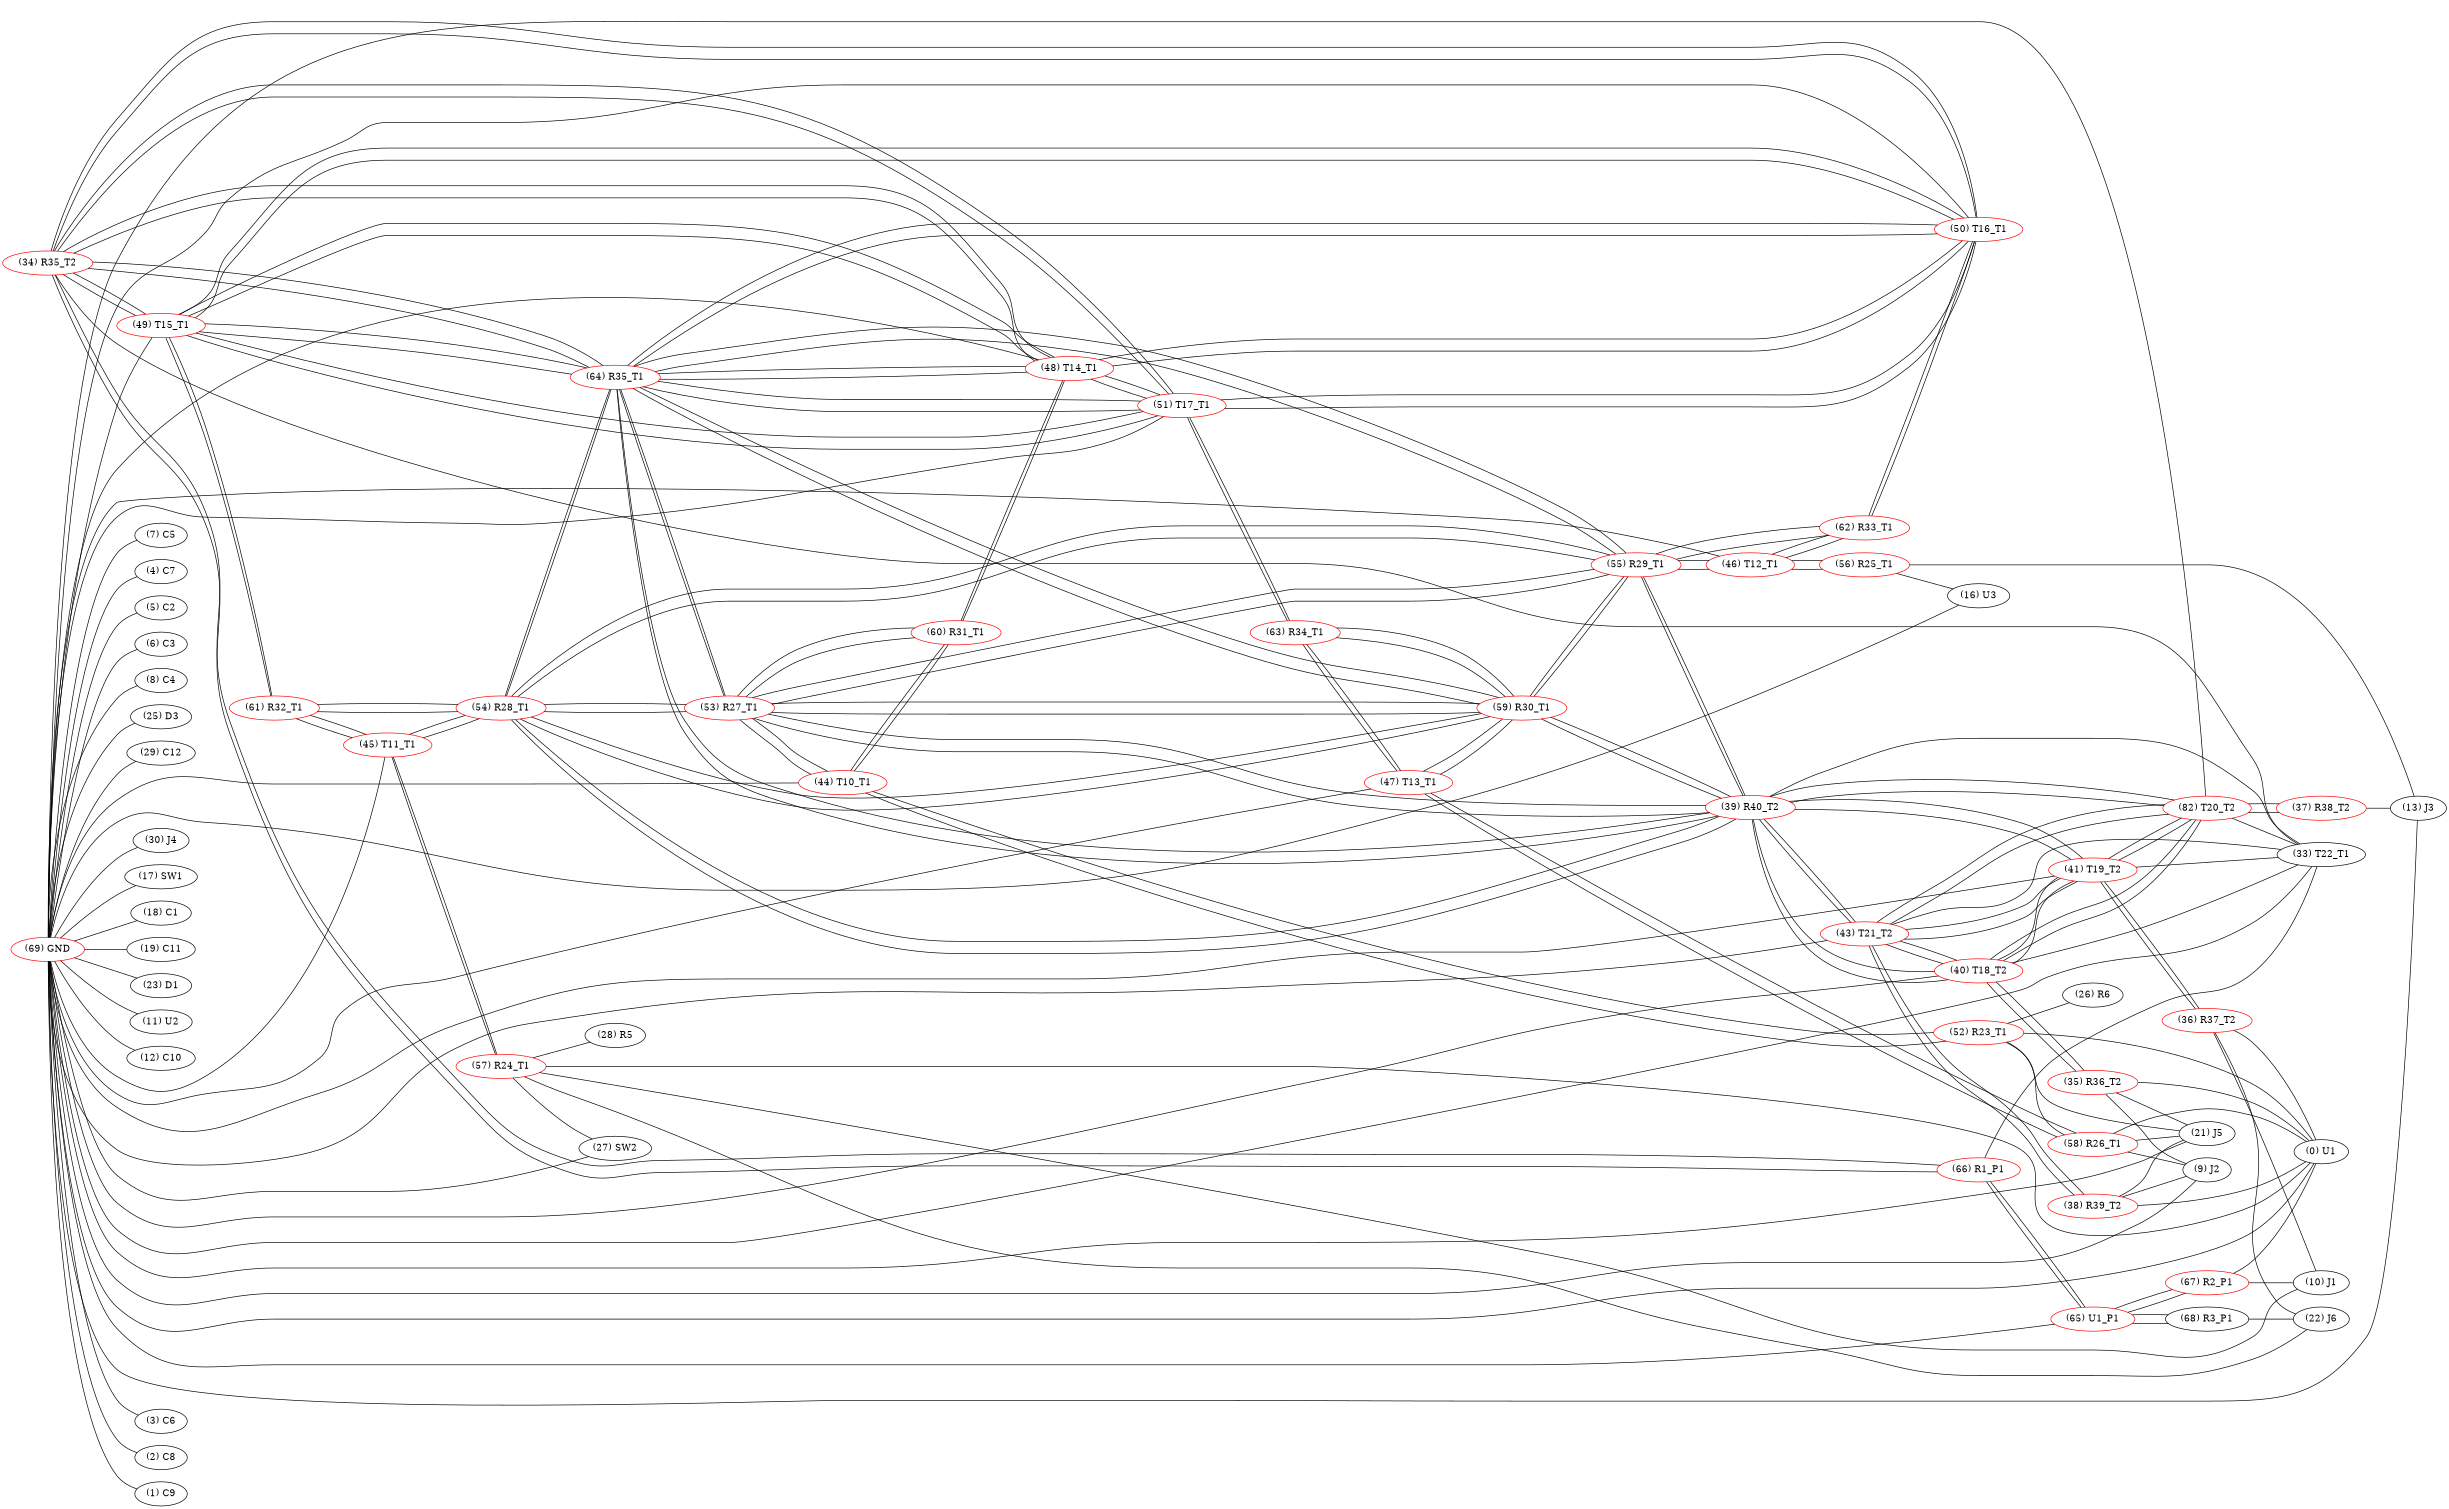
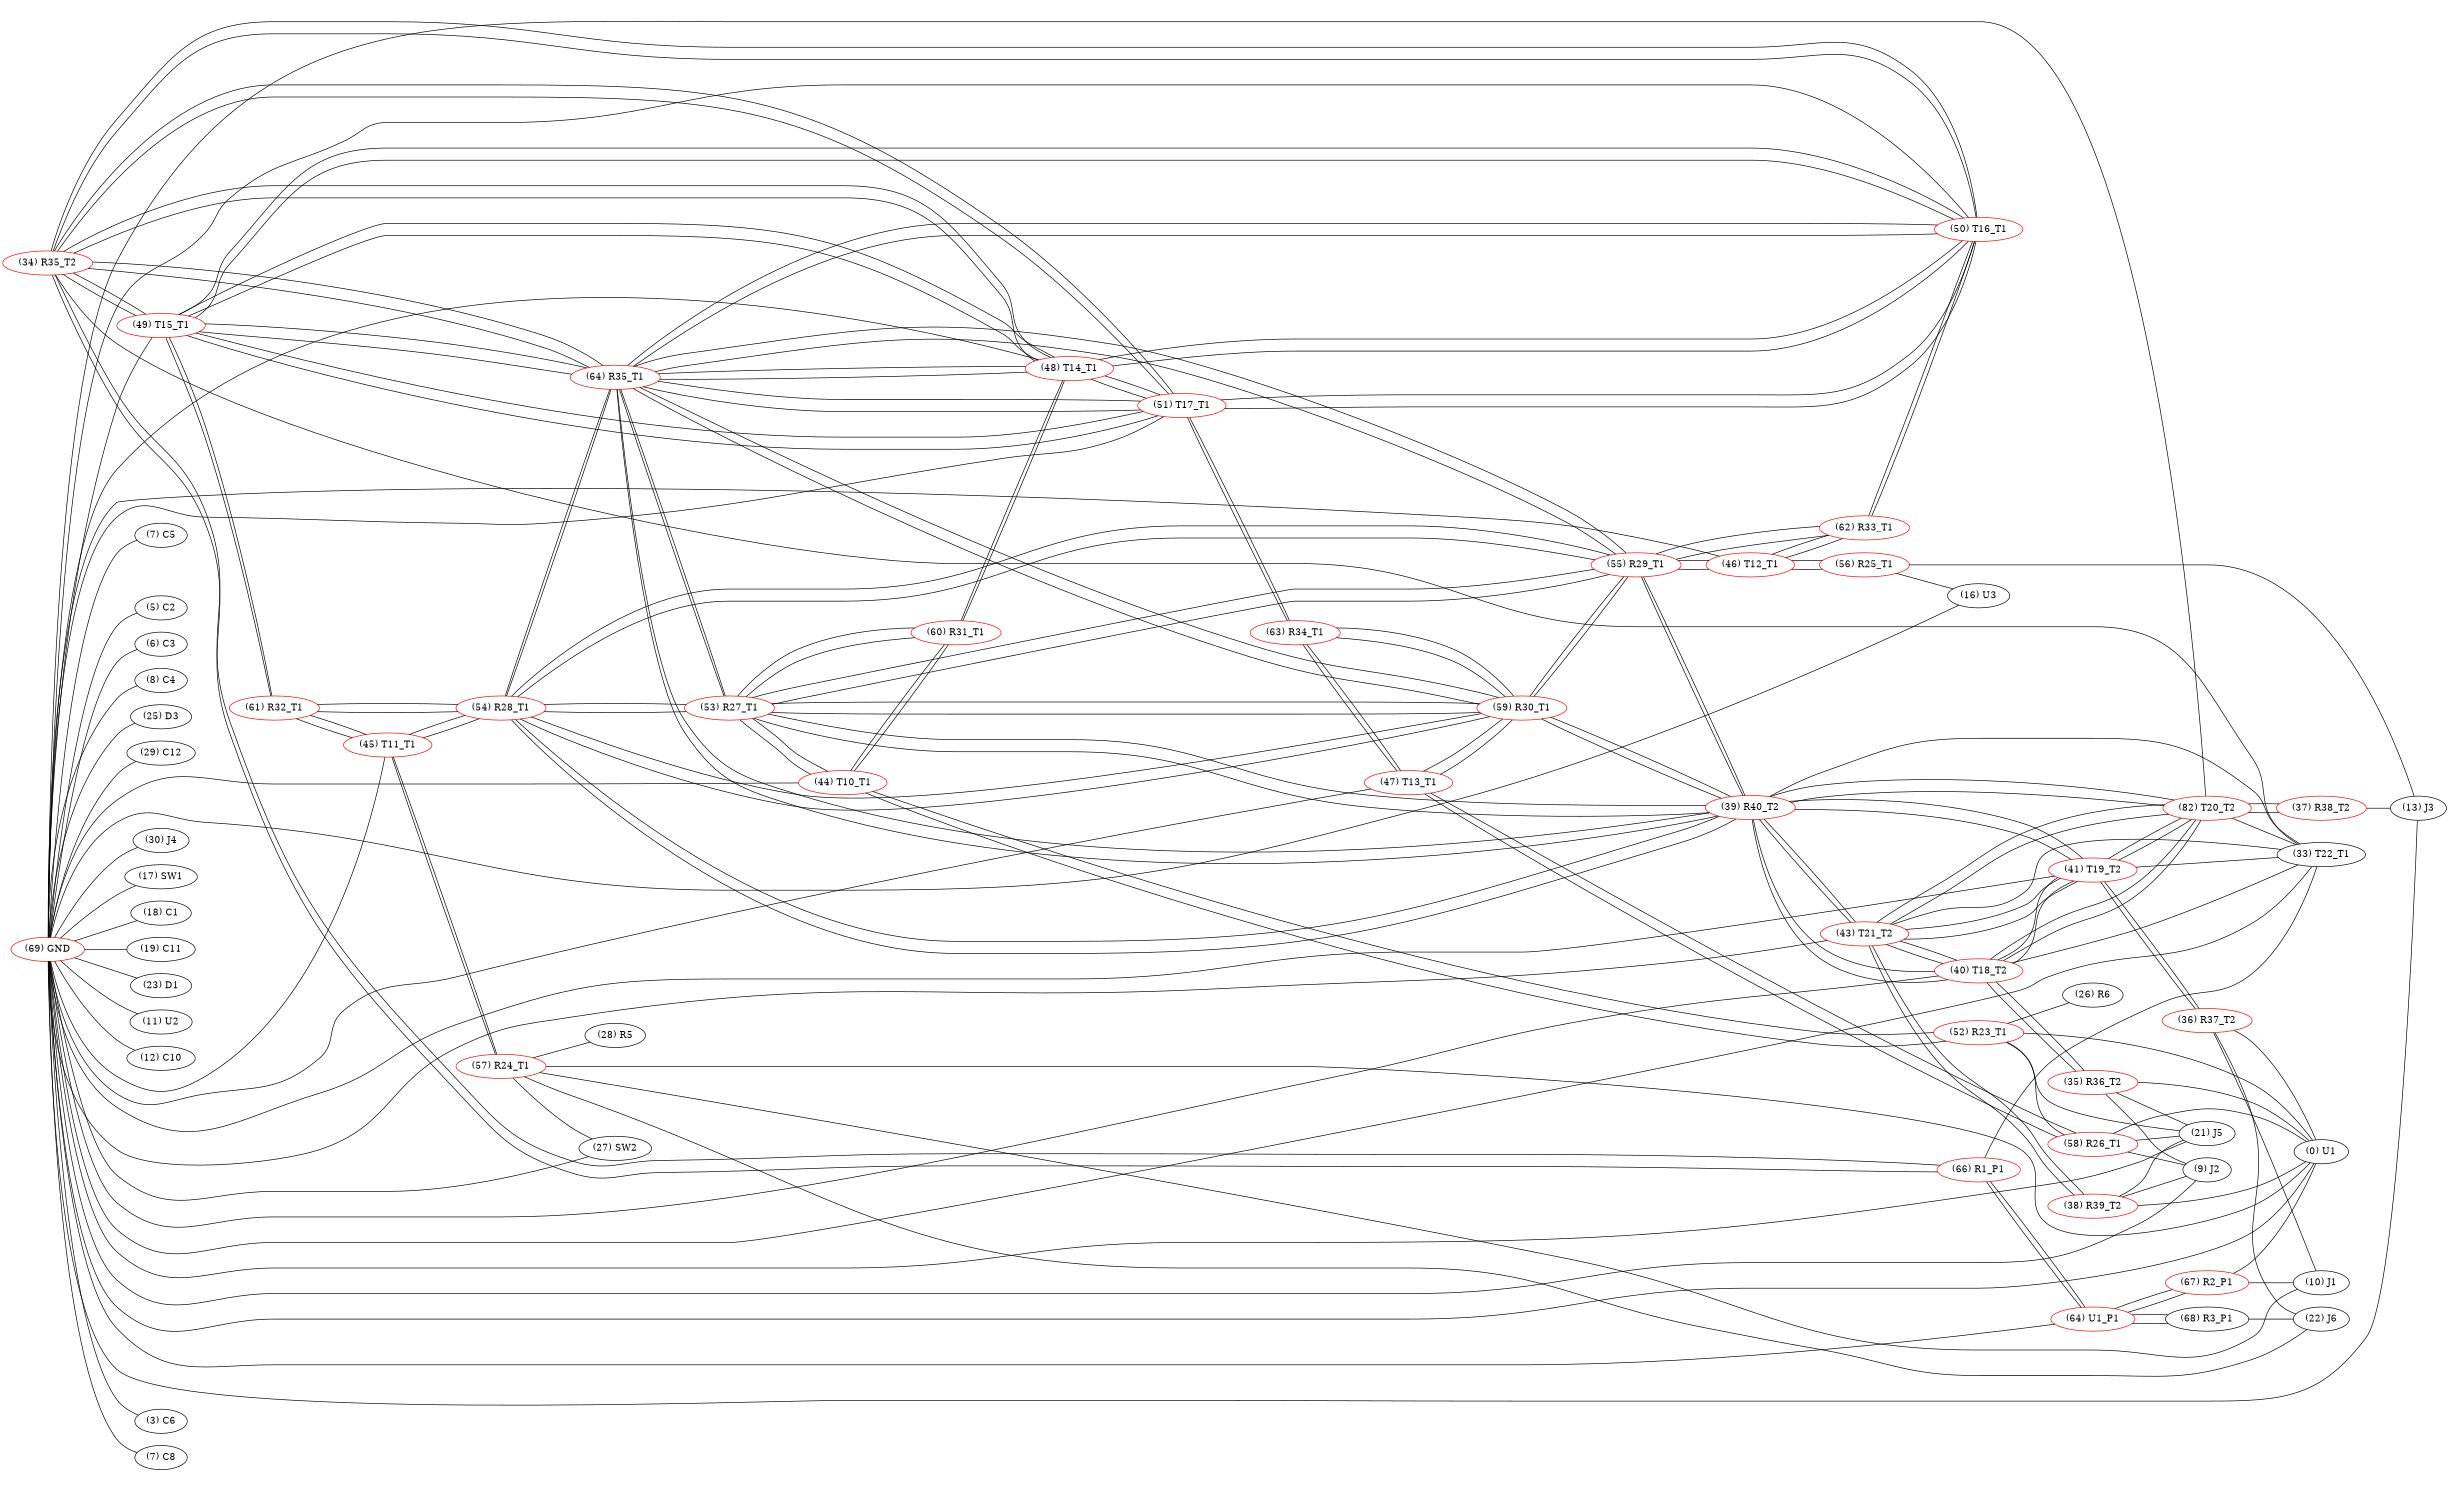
(161, 572) -> none
(2093, 1319) -> (2093, 1319)
(161, 1458) -> (161, 1458)
(161, 1494) -> none
